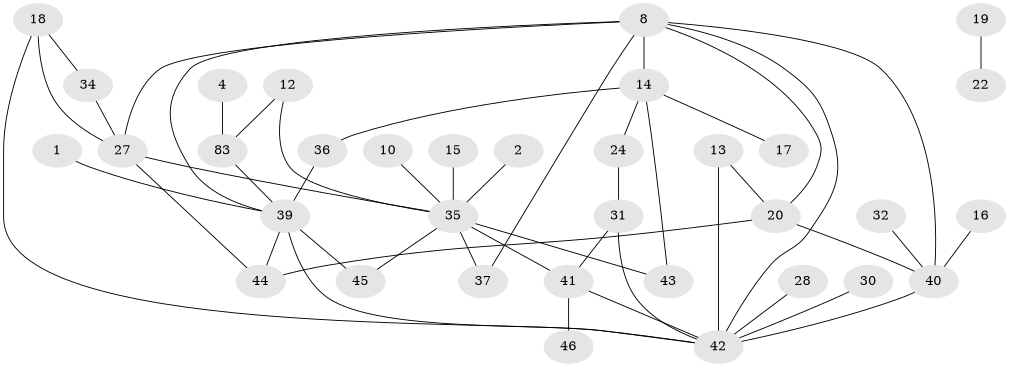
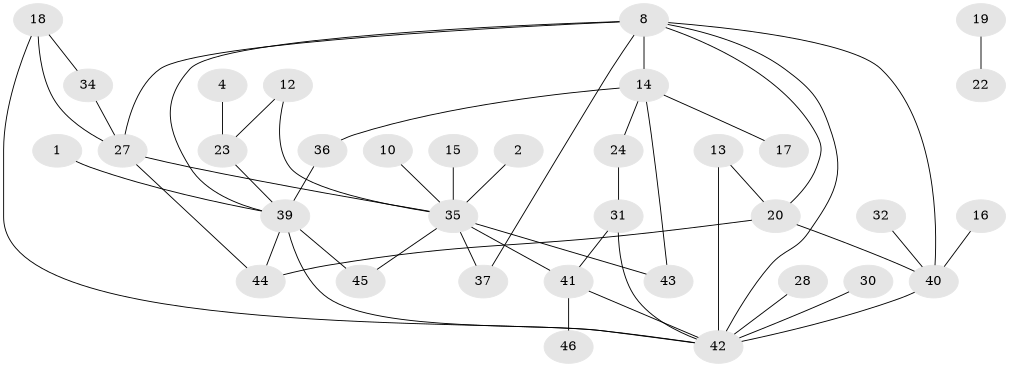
(223, 151) -> (223, 151)
